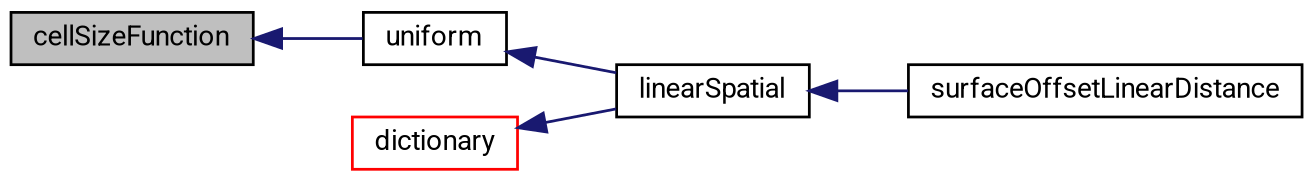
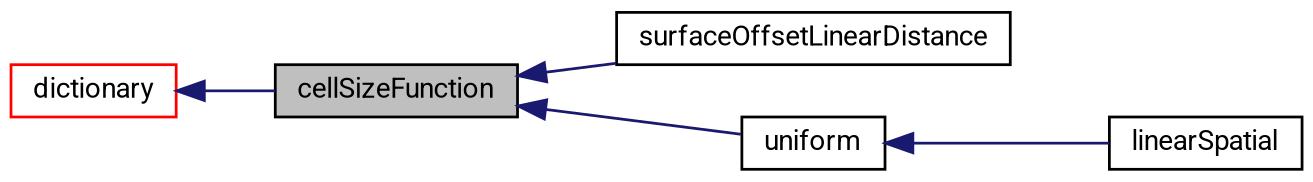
(873, 91) -> (581, 68)
(581, 116) -> (240, 91)
